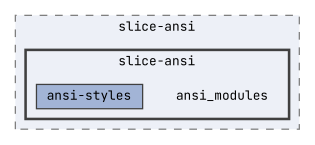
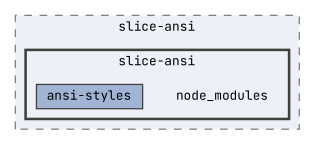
(223, 97) -> (223, 97)
